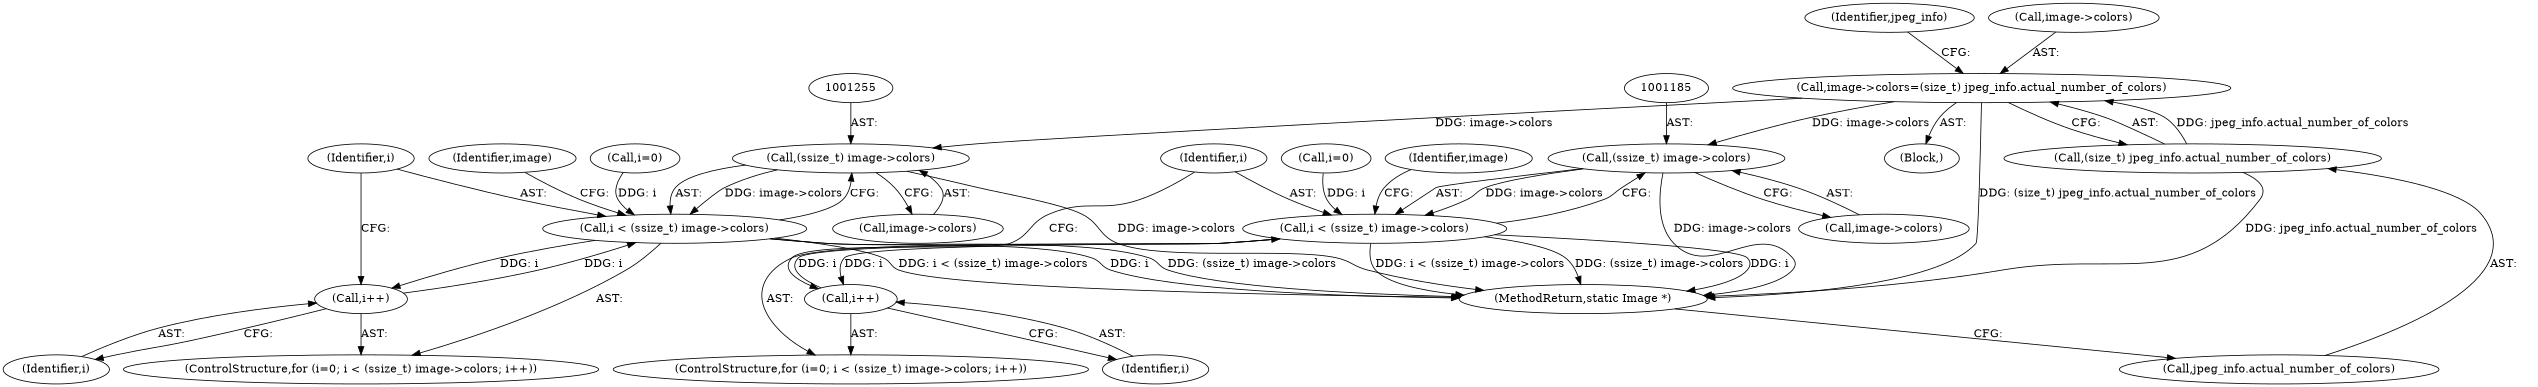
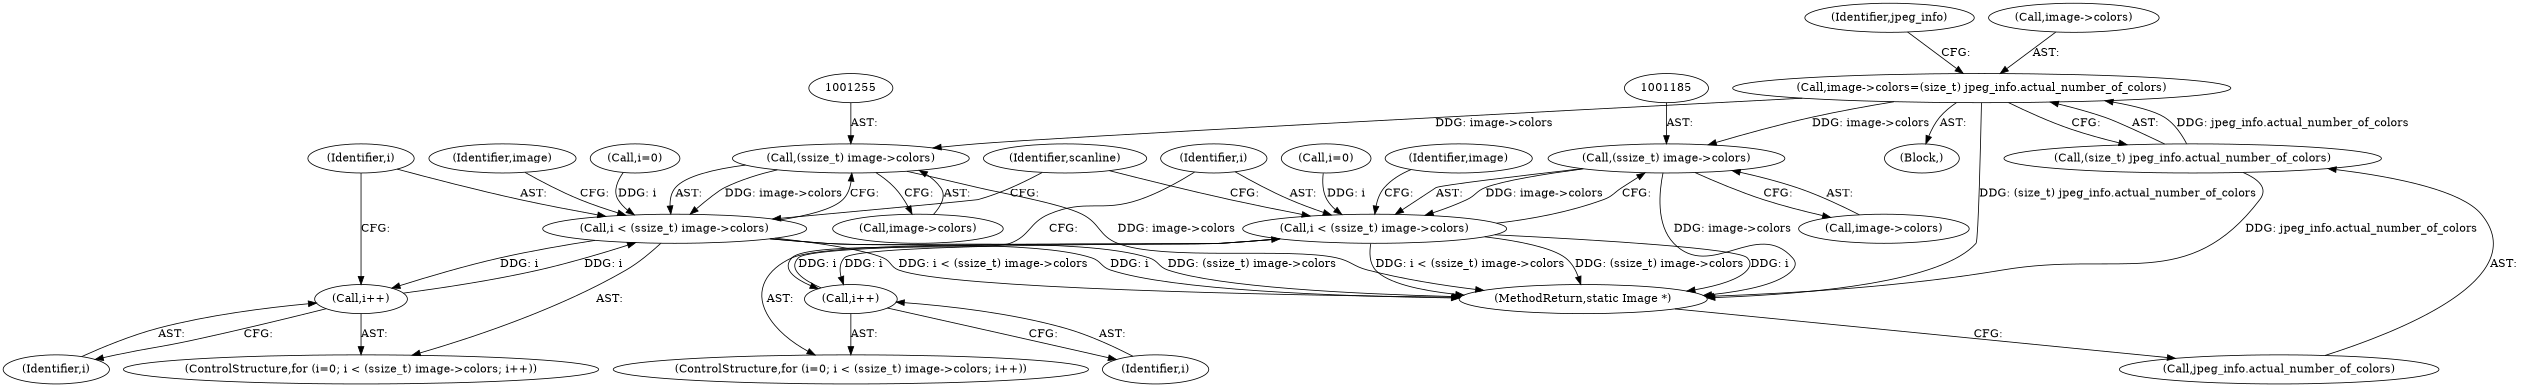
none -> (1065, 158)
